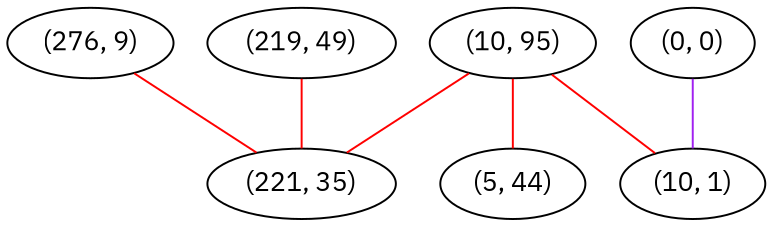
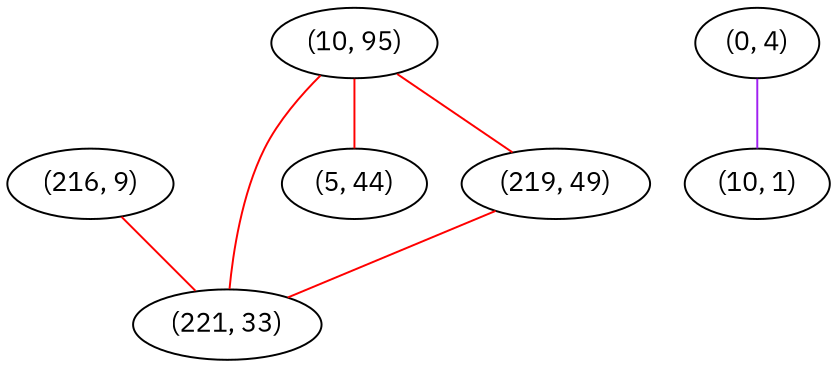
(90, 43) -> (90, 184)
(693, 43) -> (757, 43)
(603, 114) -> (455, 113)
(302, 184) -> (227, 325)
